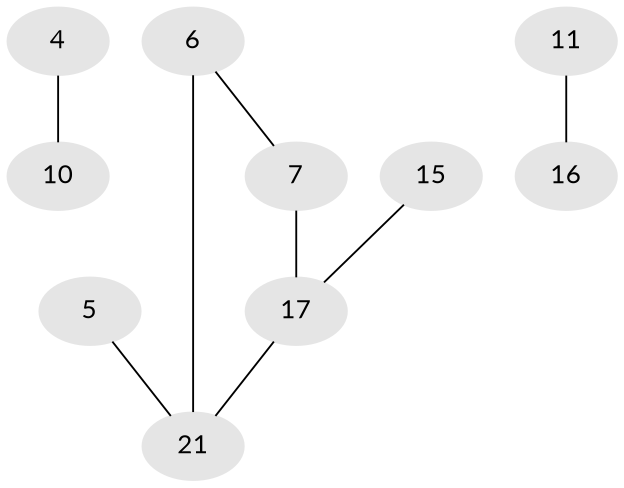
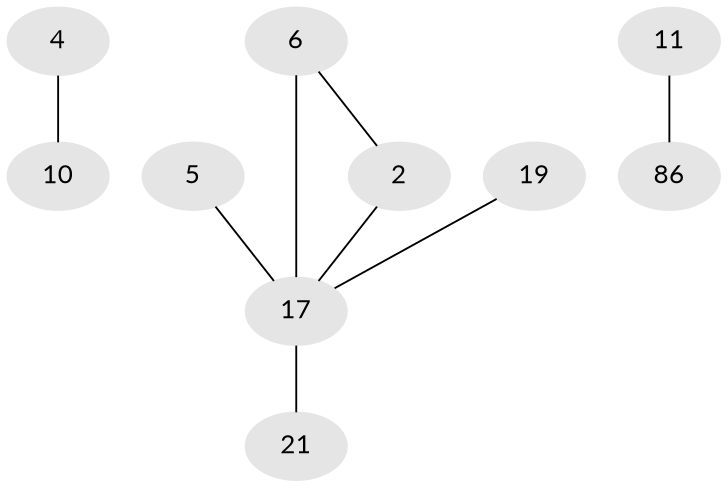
(296, 176) -> (399, 176)
(431, 176) -> (534, 176)
(566, 176) -> (669, 176)
(193, 244) -> (296, 176)
(142, 379) -> (245, 244)
